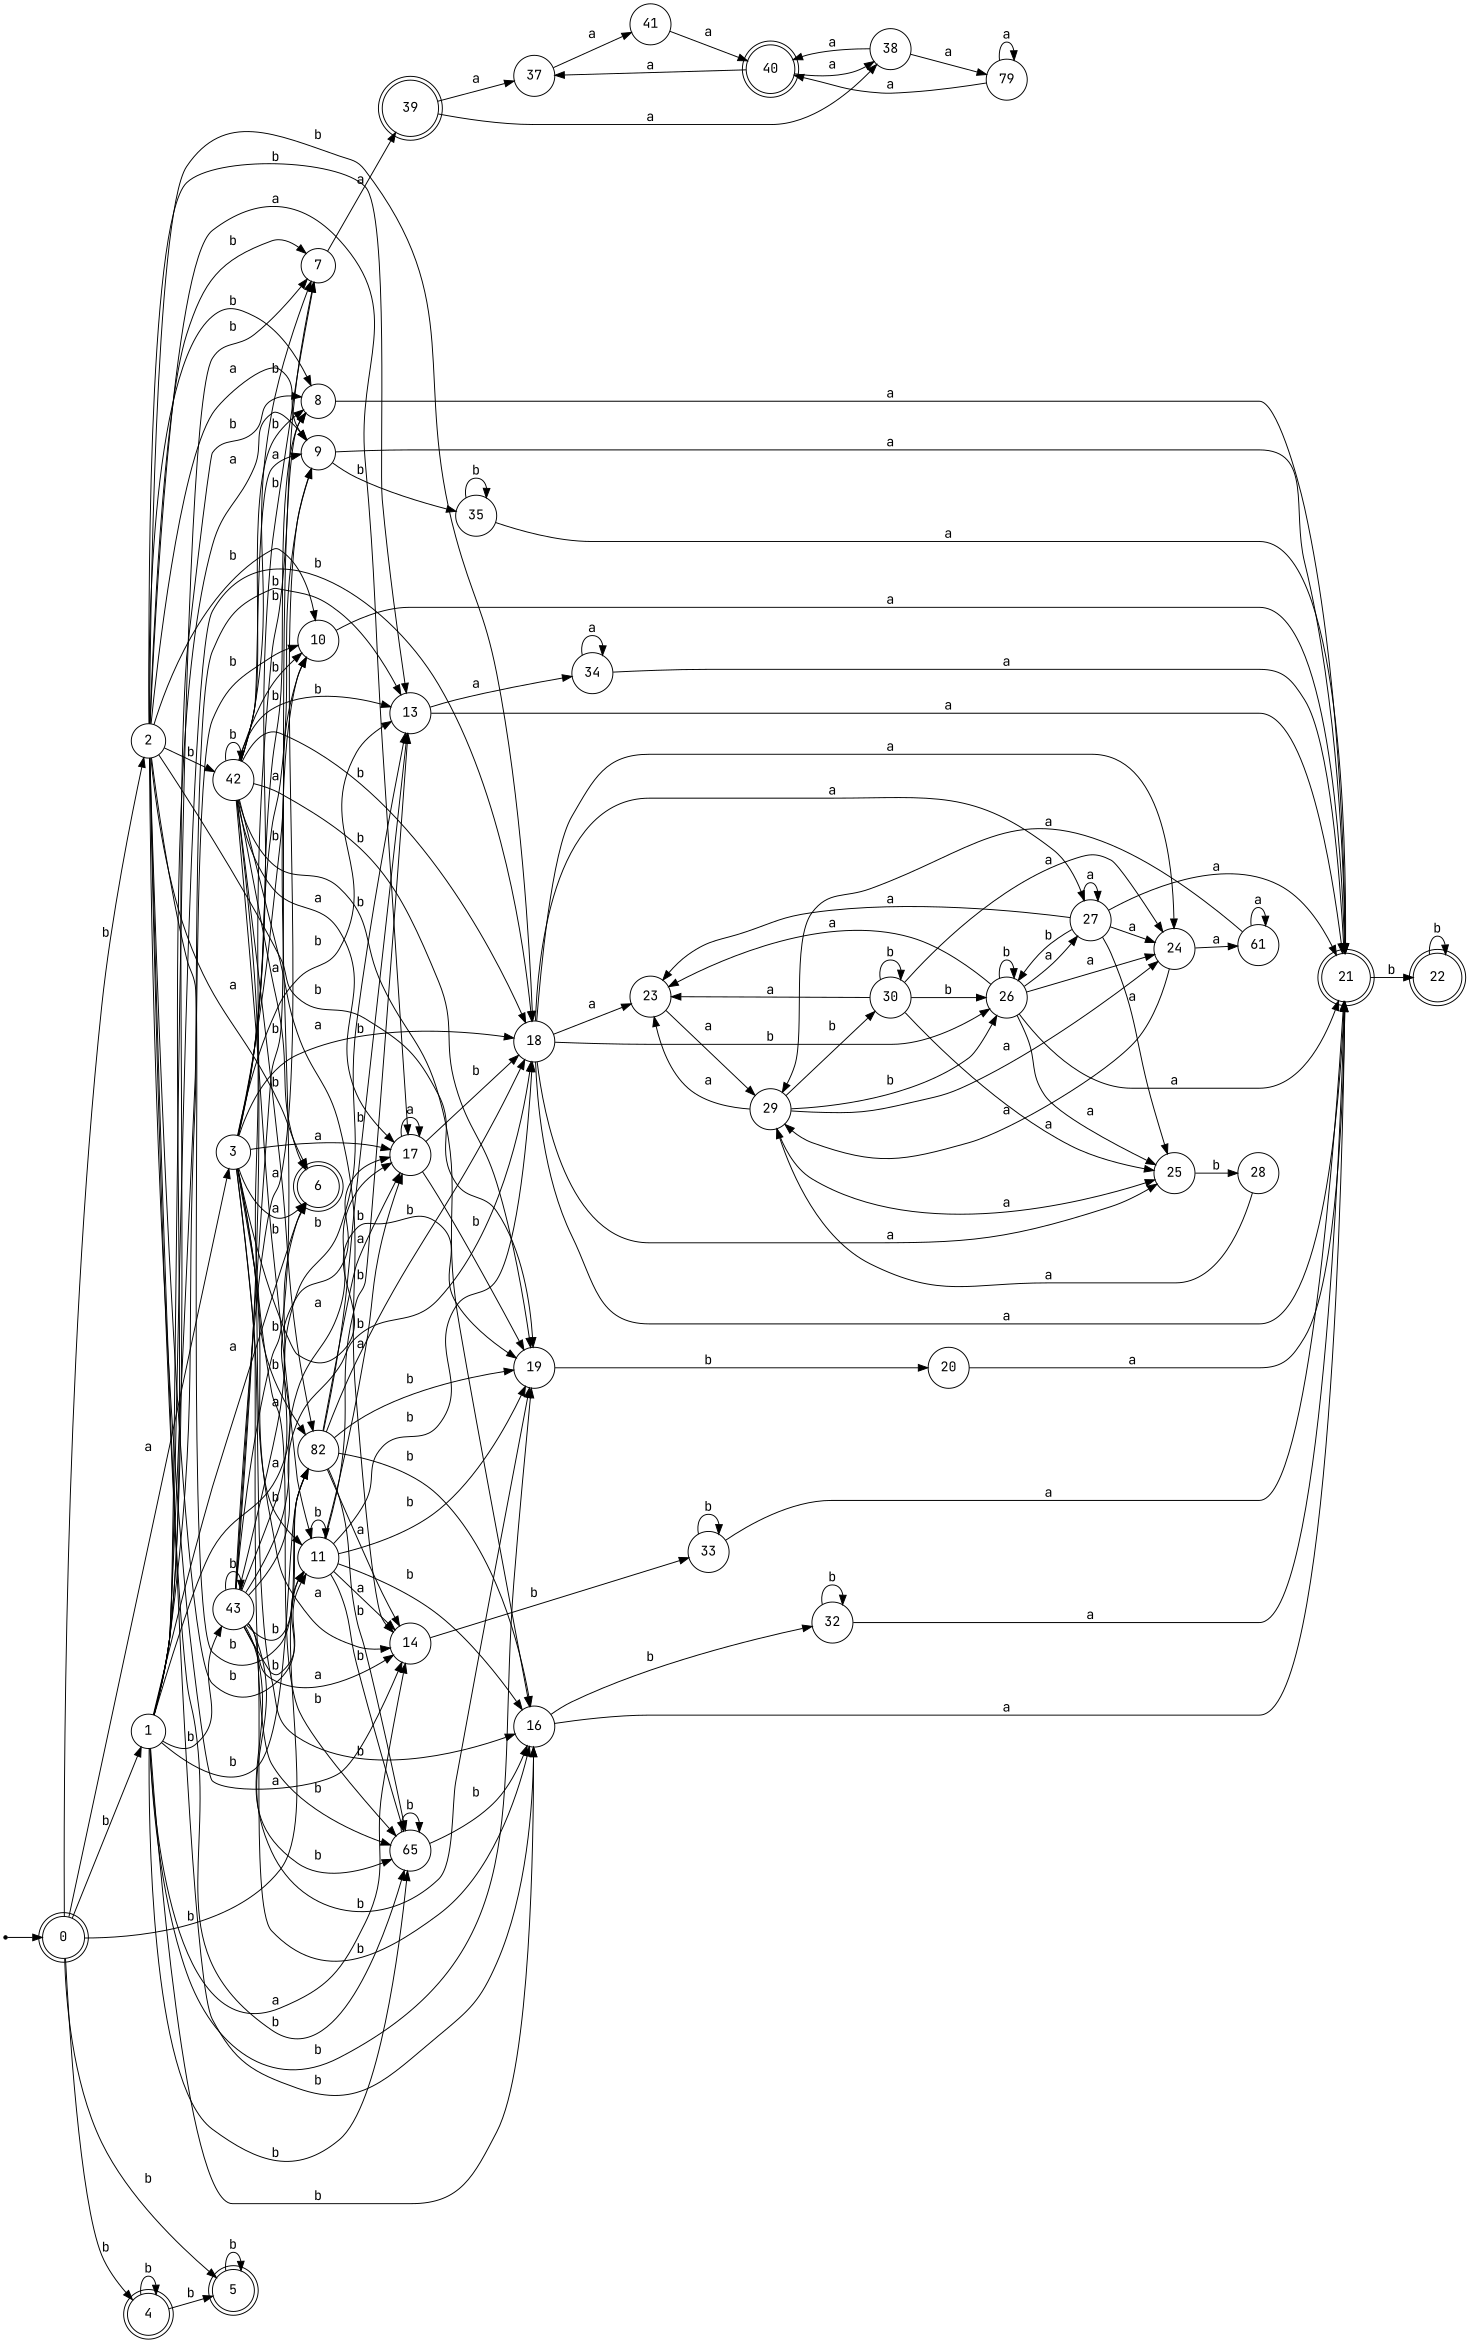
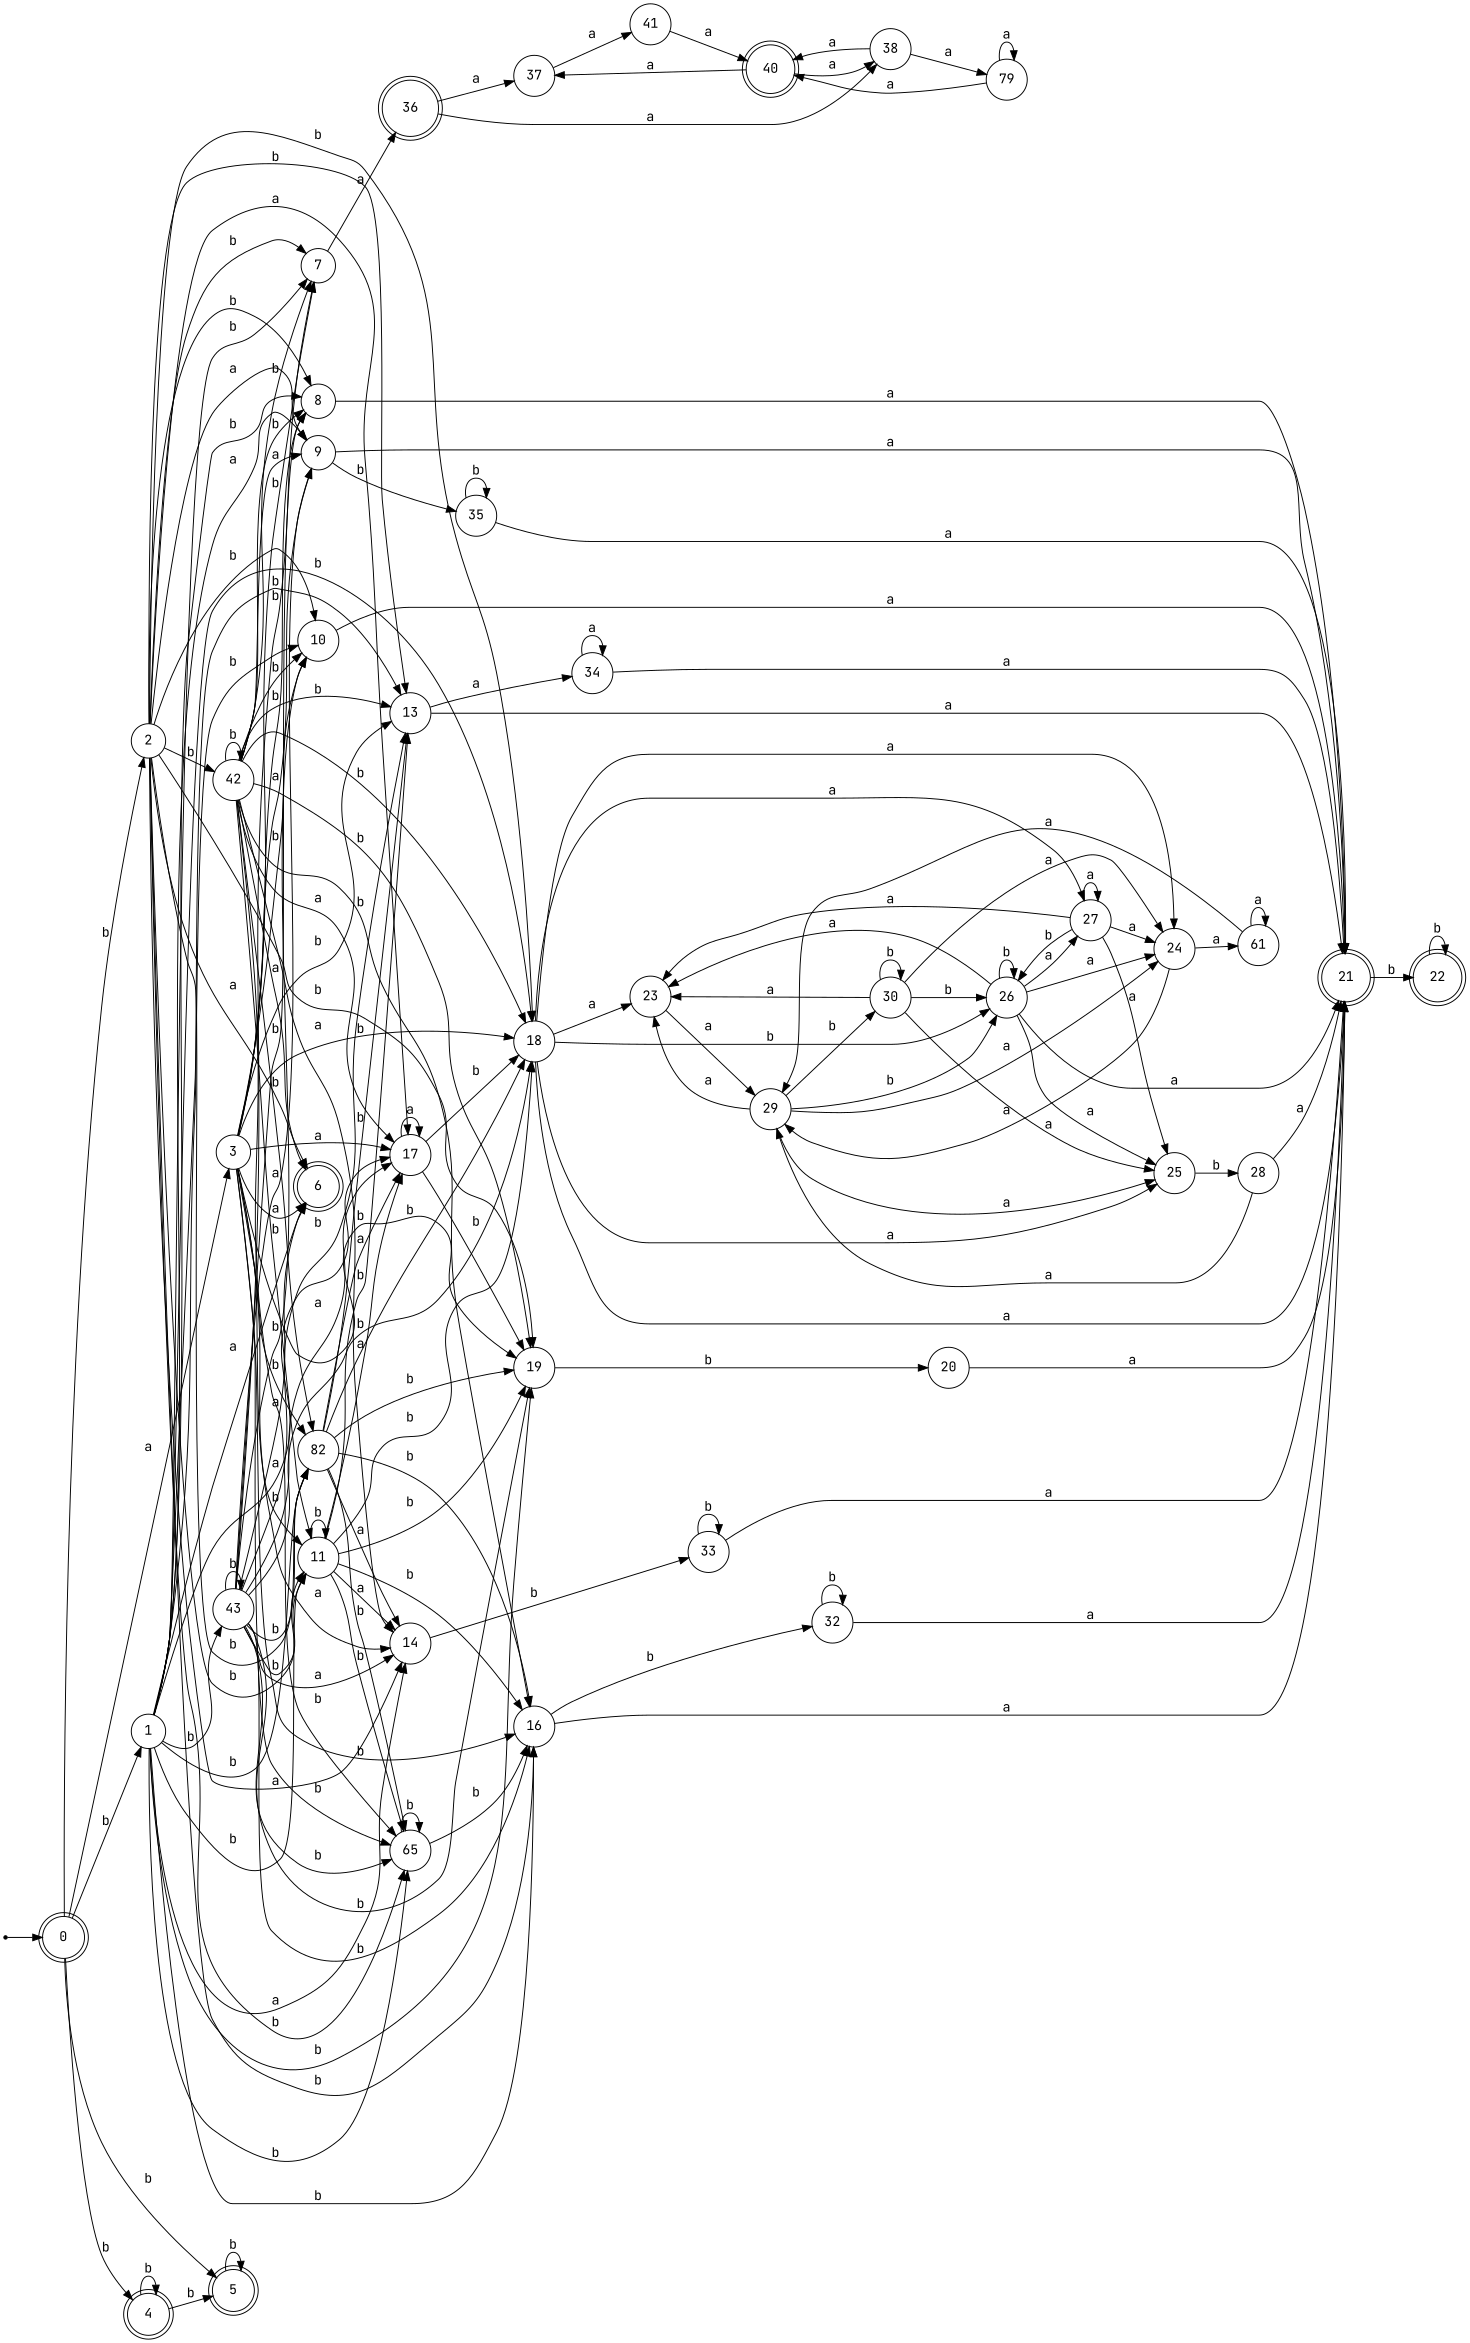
(410, 108) -> (410, 108)
(1233, 874) -> (1316, 1090)
(293, 1832) -> (290, 1818)
